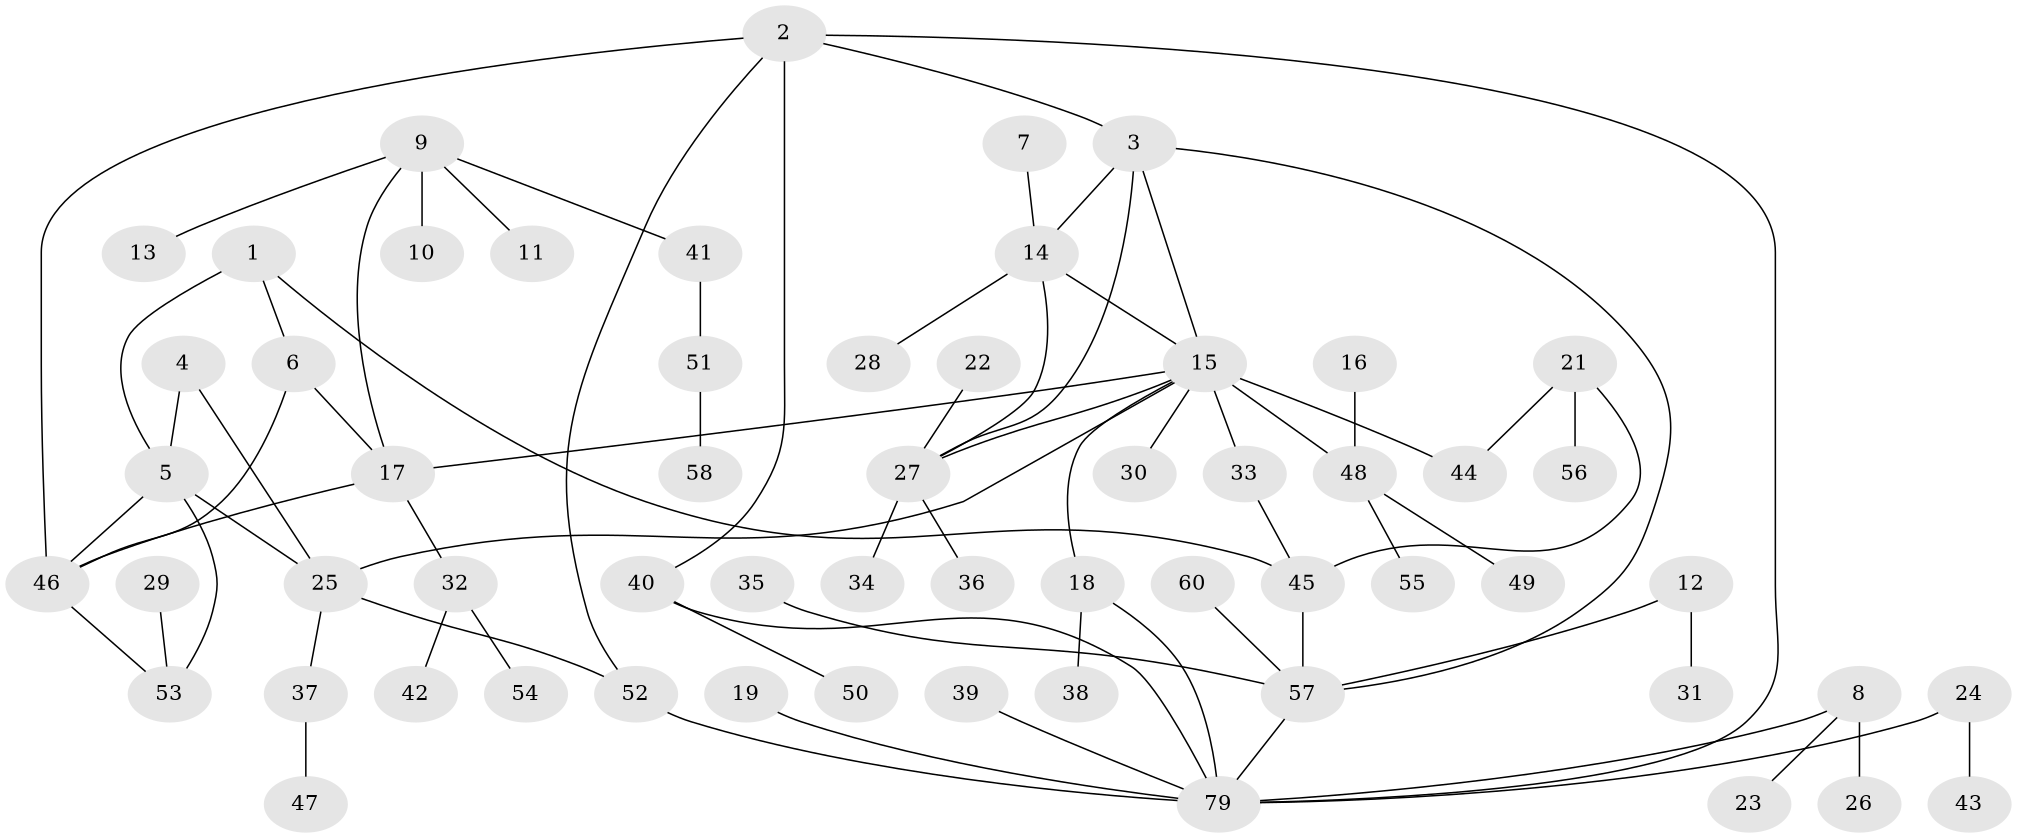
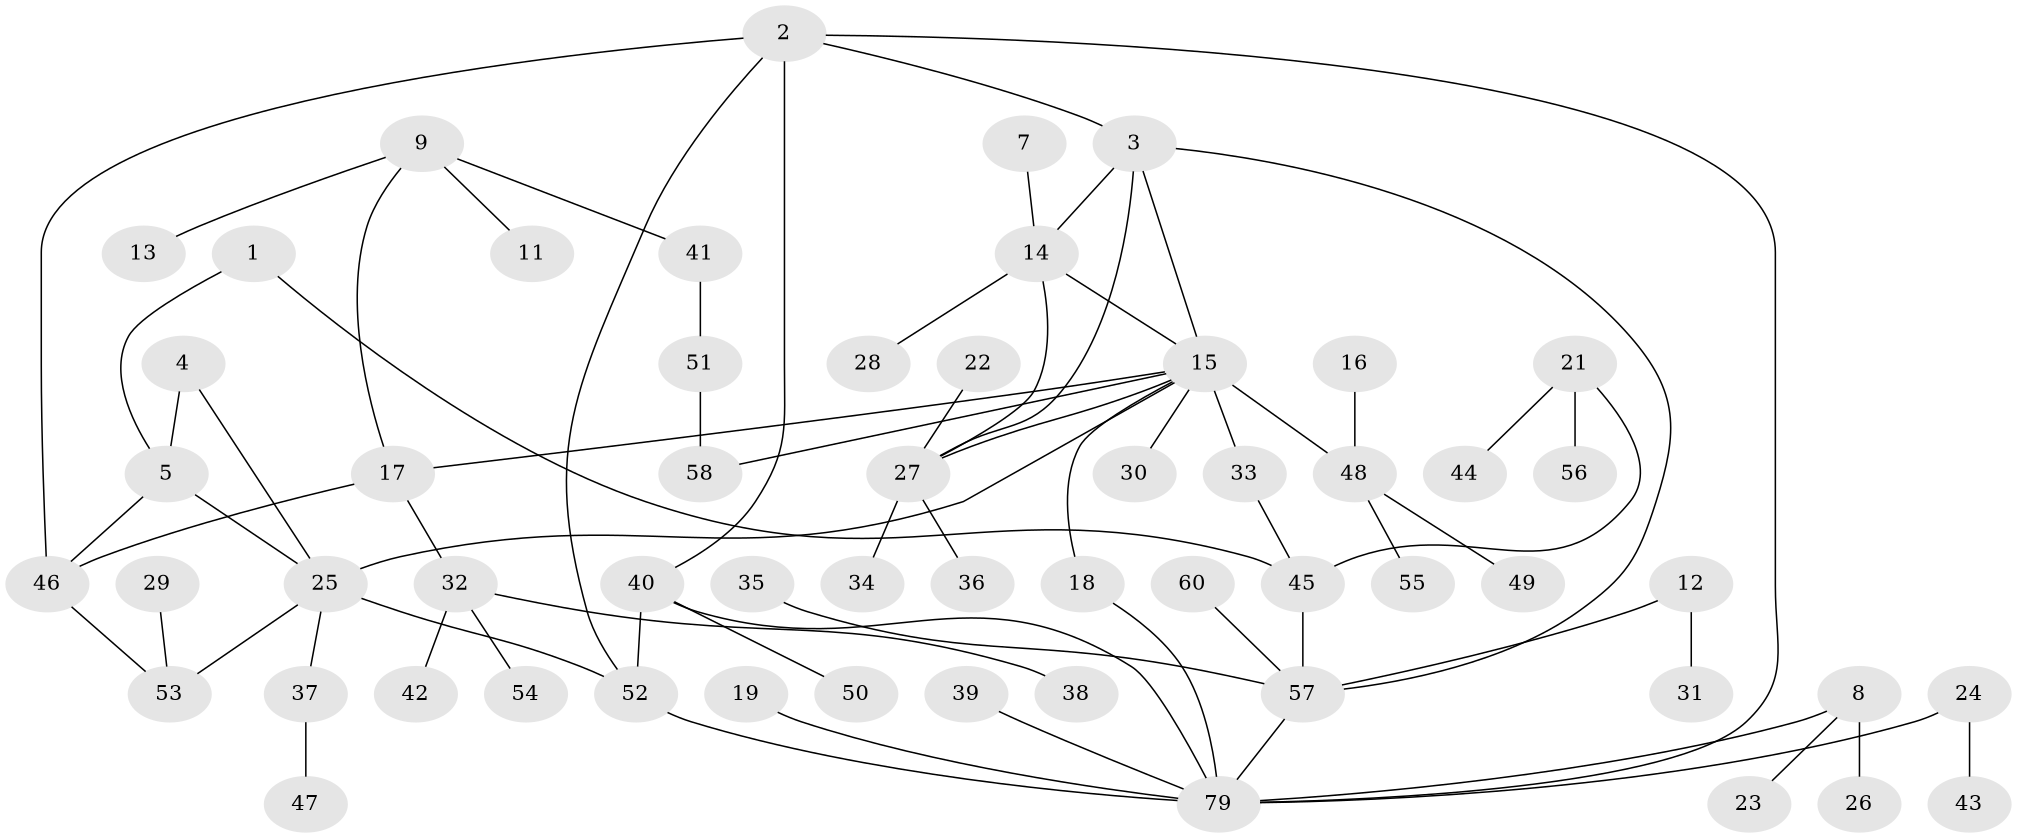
(422, 254) -> none
(294, 364) -> none
(1337, 416) -> (963, 417)
(217, 583) -> (248, 639)
(1080, 630) -> (688, 624)
none -> (639, 639)
